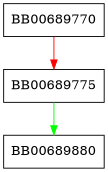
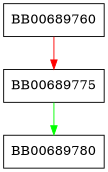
(54, 20) -> (54, 20)
(54, 152) -> (54, 152)
